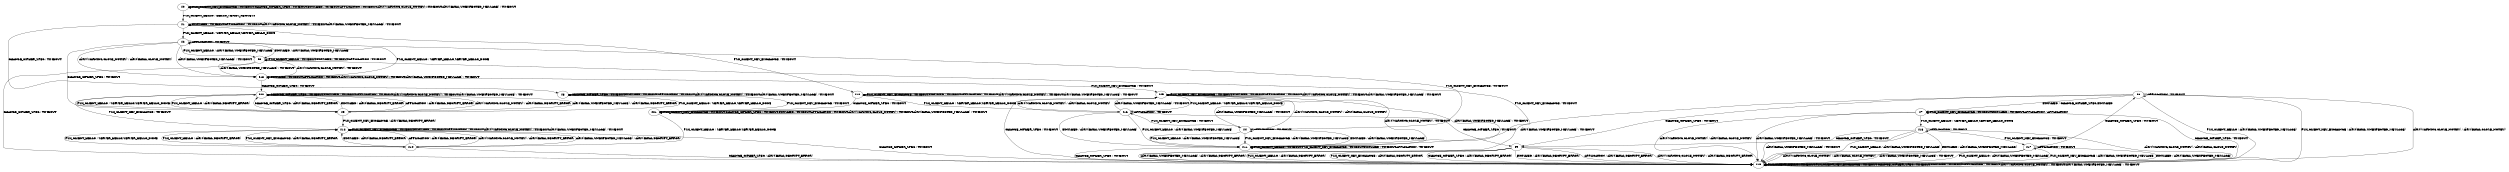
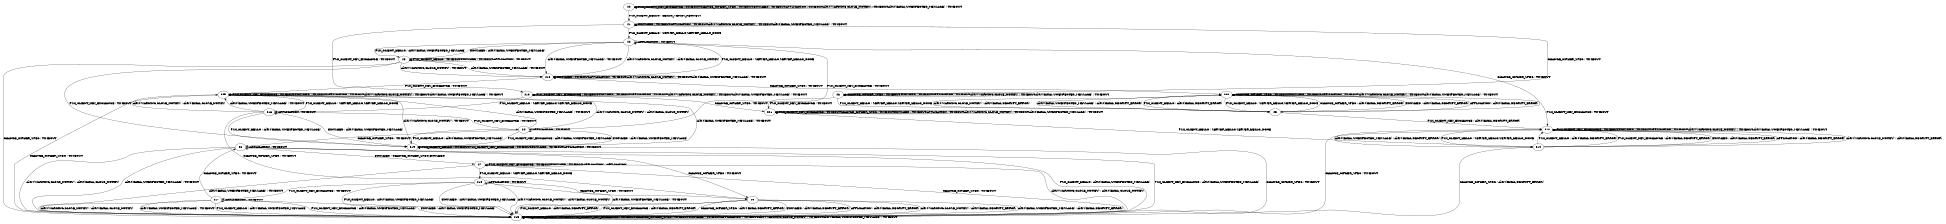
none -> (383, 135)
(1245, 147) -> (412, 147)
